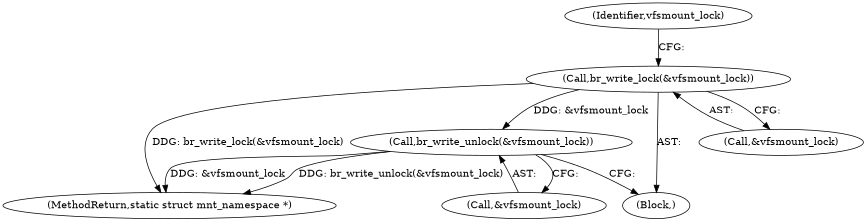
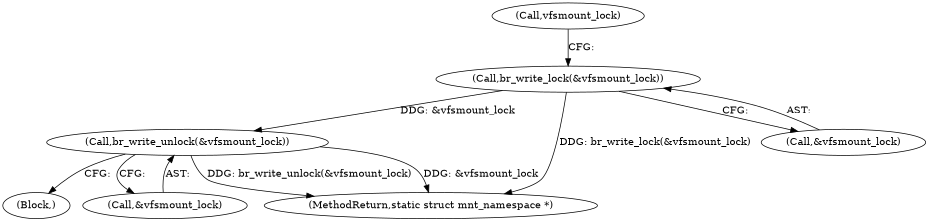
(658, 16) -> (568, 16)
(657, 139) -> none
